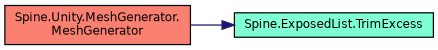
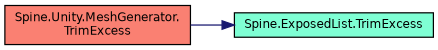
(98, 25) -> (98, 25)
